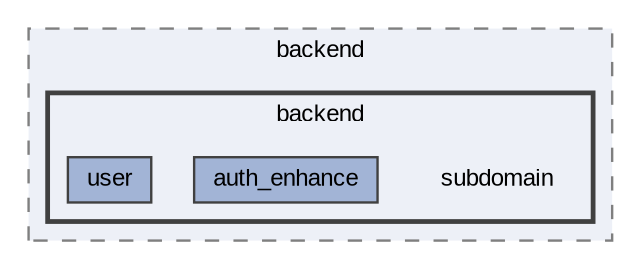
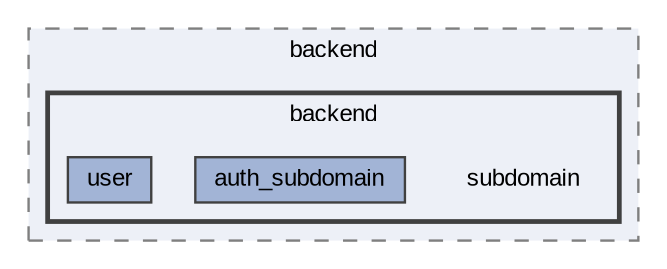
(286, 180) -> (300, 180)
